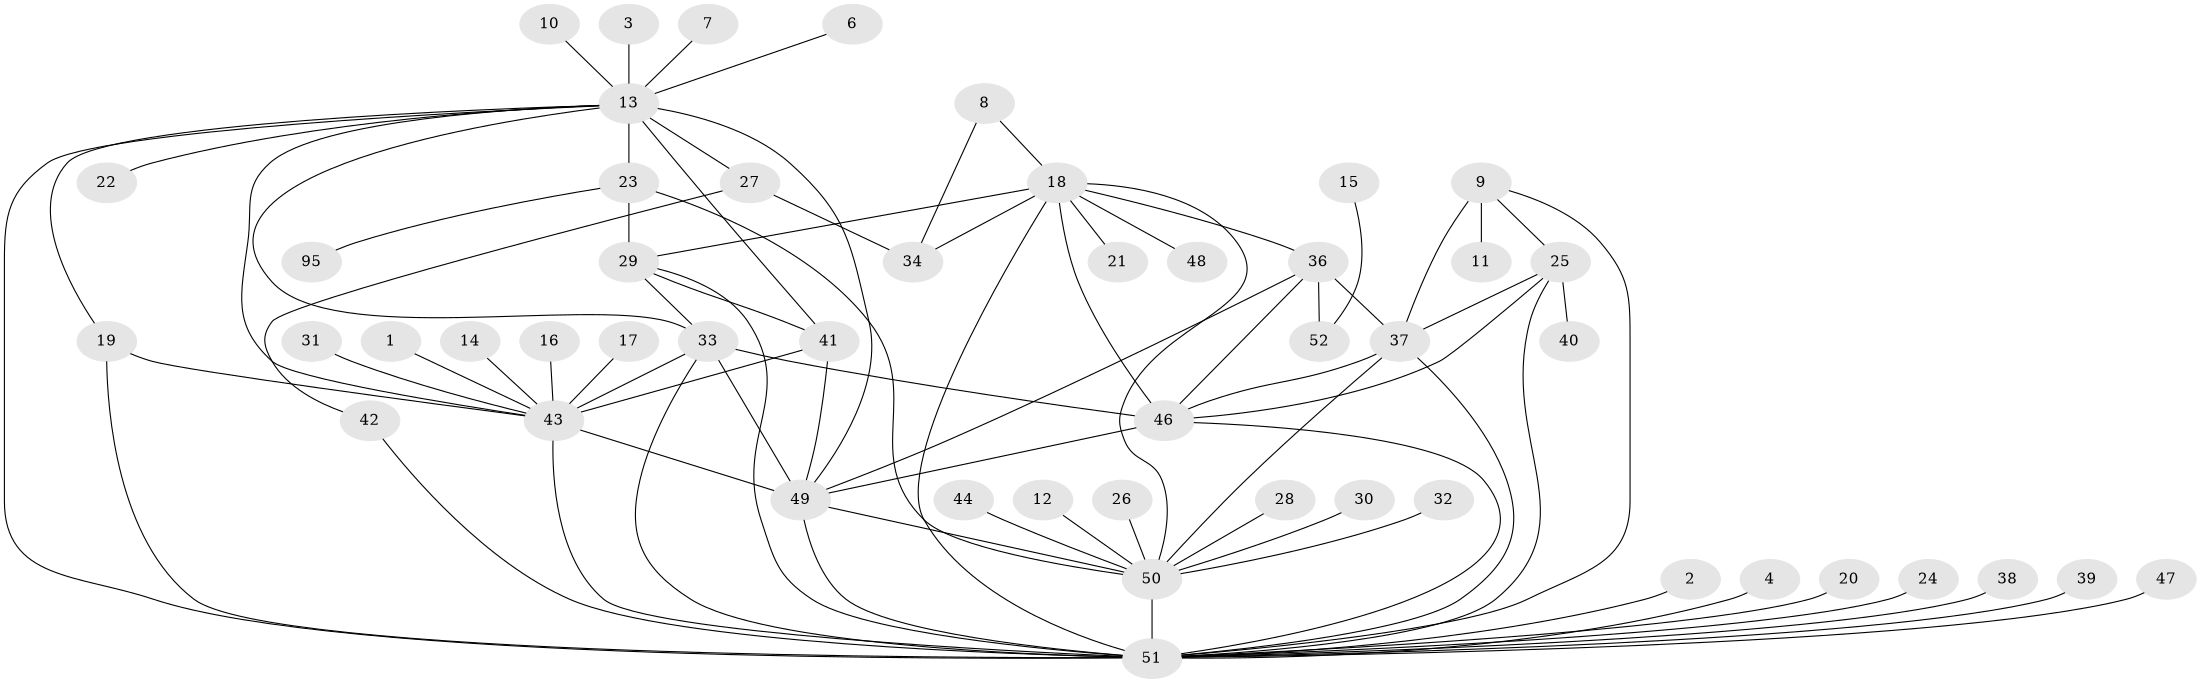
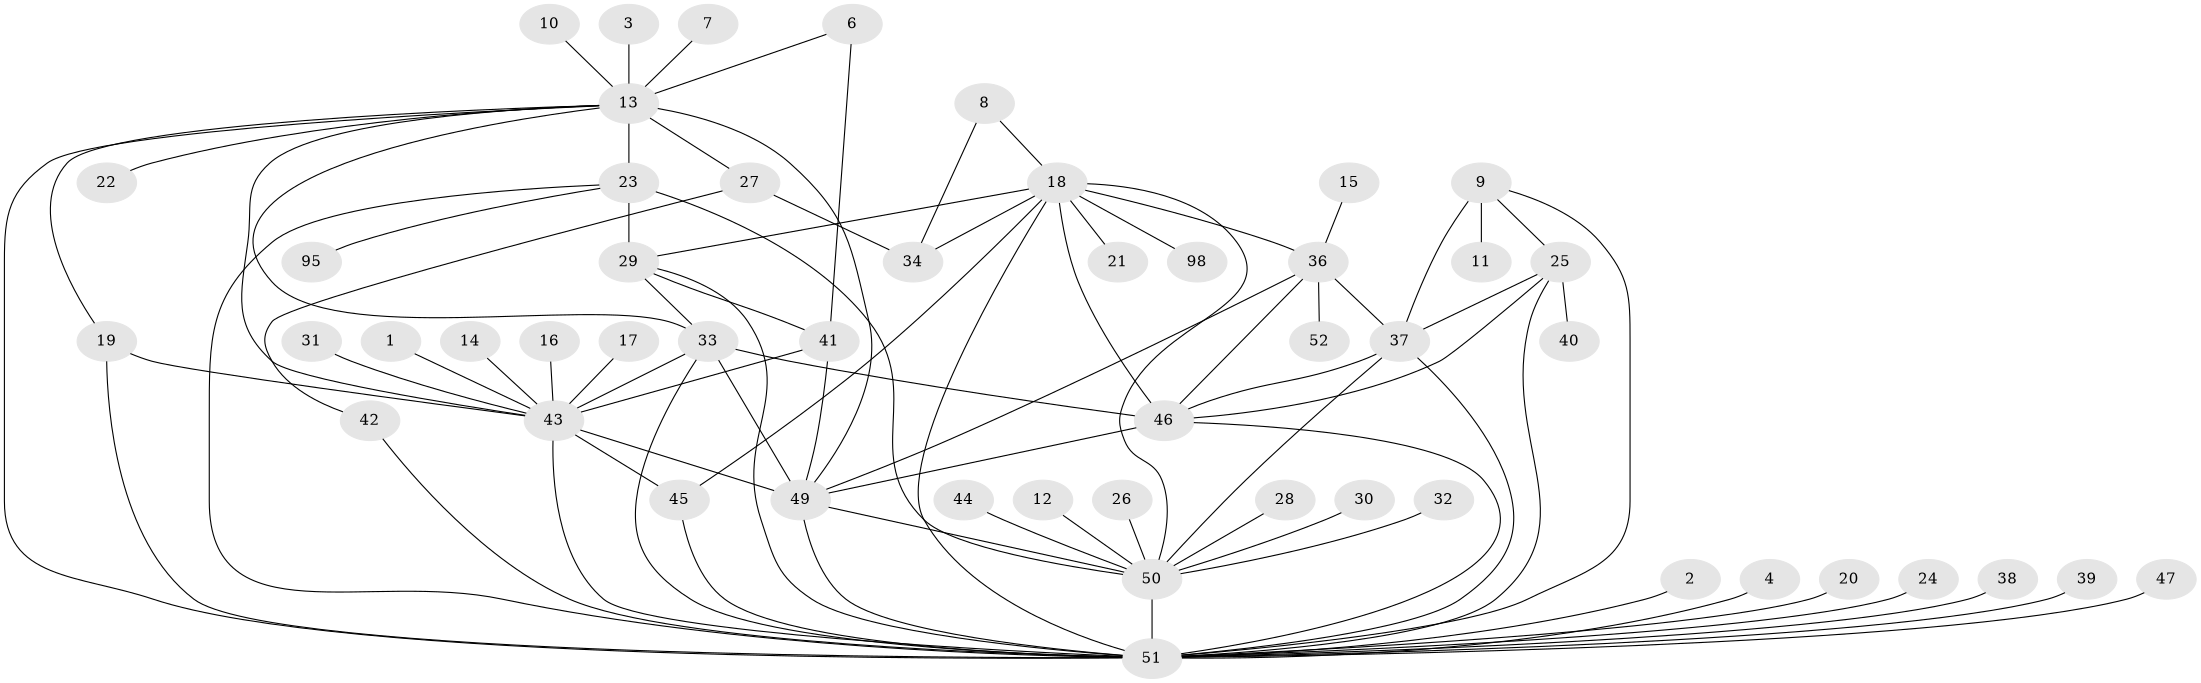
(737, 233) -> (841, 183)
(1197, 262) -> (1197, 262)
(1361, 266) -> (1334, 223)
none -> (680, 500)
none -> (334, 592)
